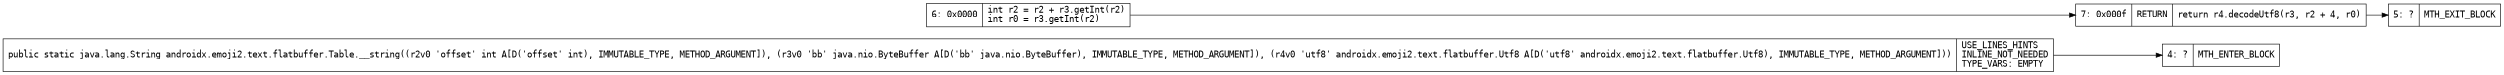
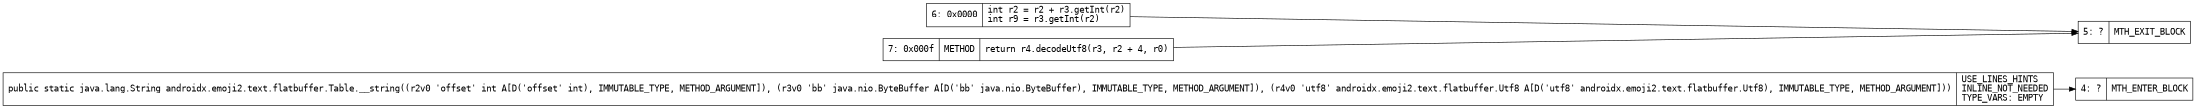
(1600, 15) -> (1601, 24)
(2152, 15) -> (960, 49)
(1044, 19) -> (1044, 19)
